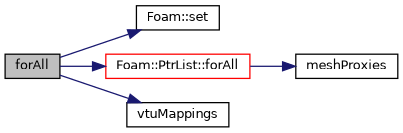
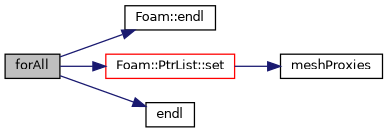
(178, 18) -> (170, 18)
(178, 66) -> (170, 66)
(178, 115) -> (170, 115)
